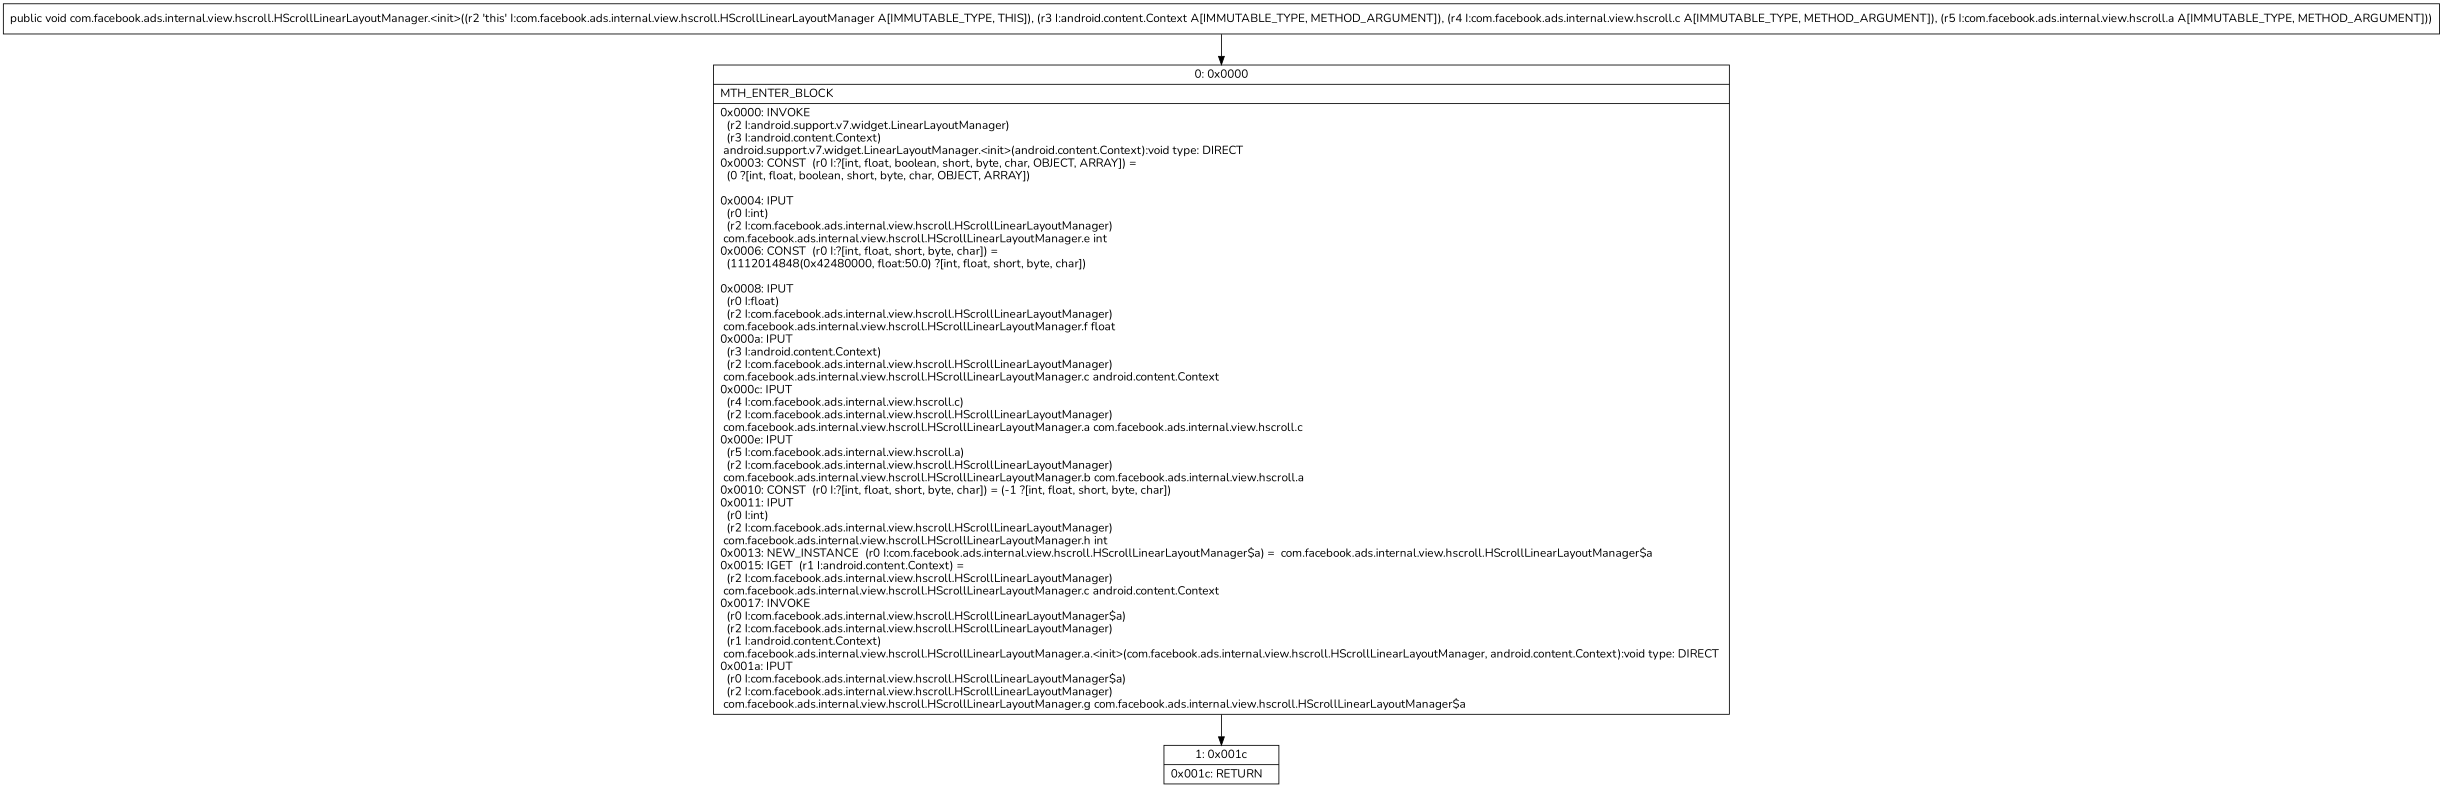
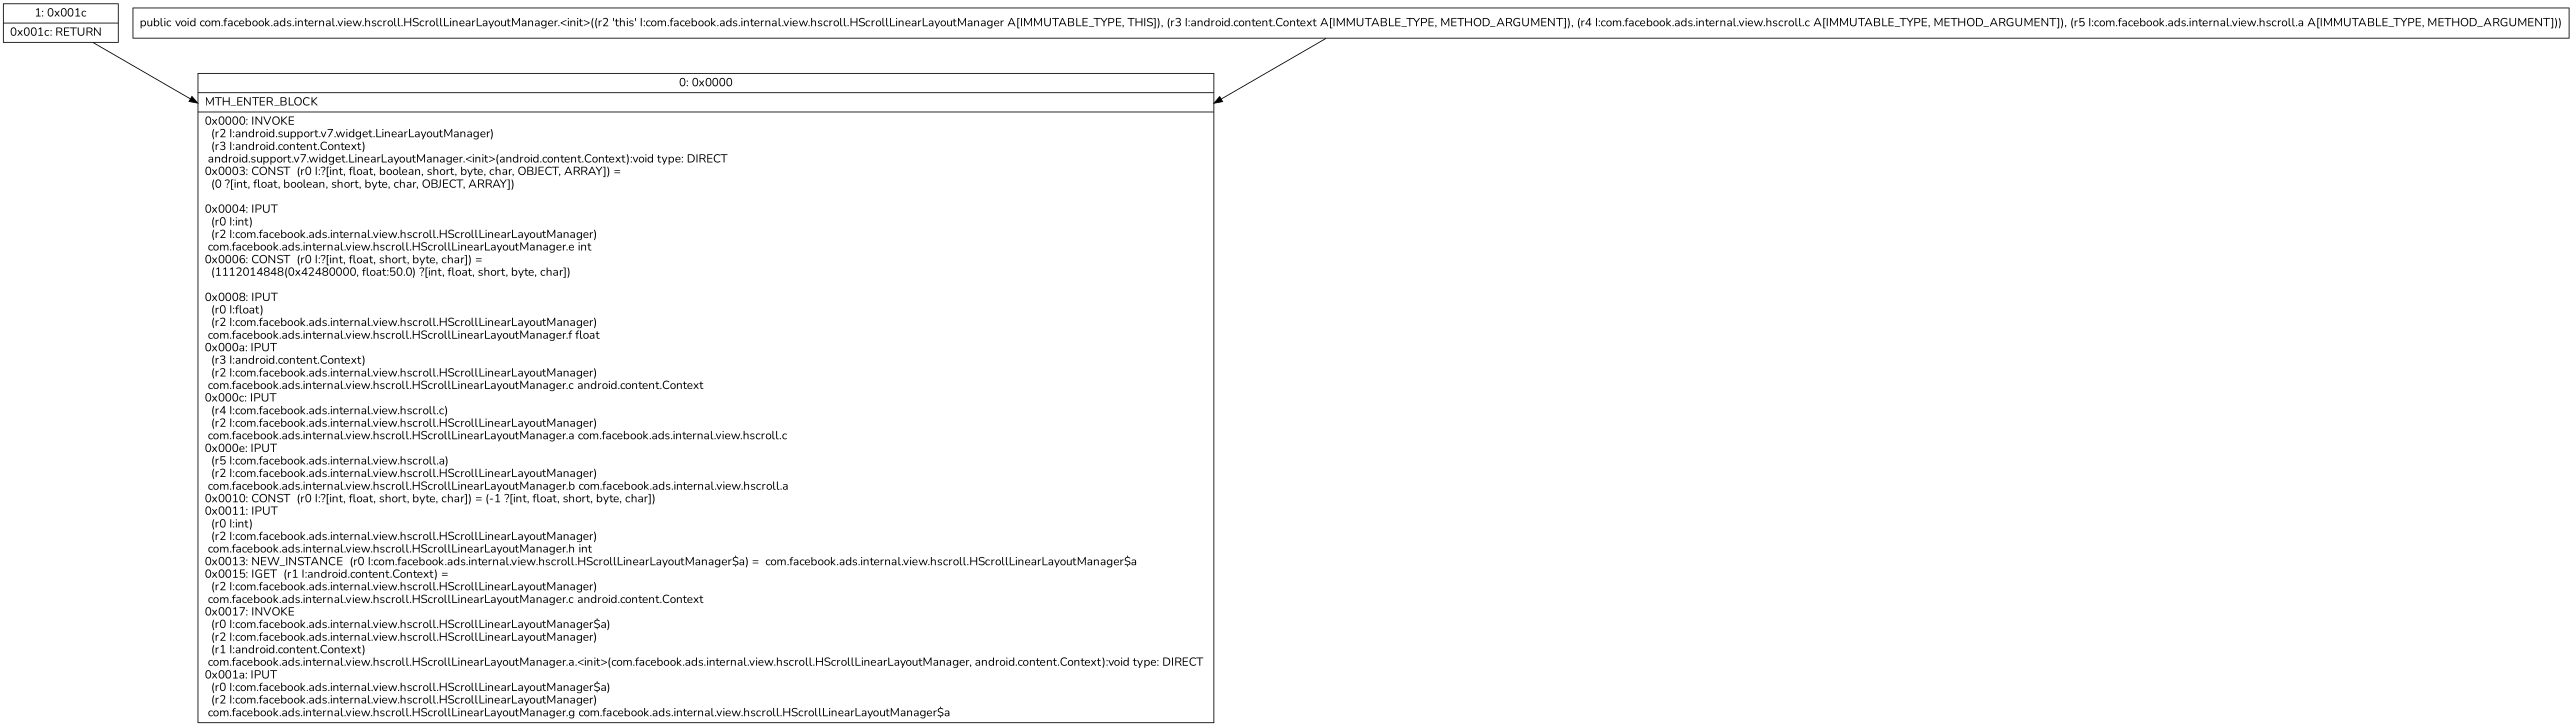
(1221, 726) -> (142, 71)
